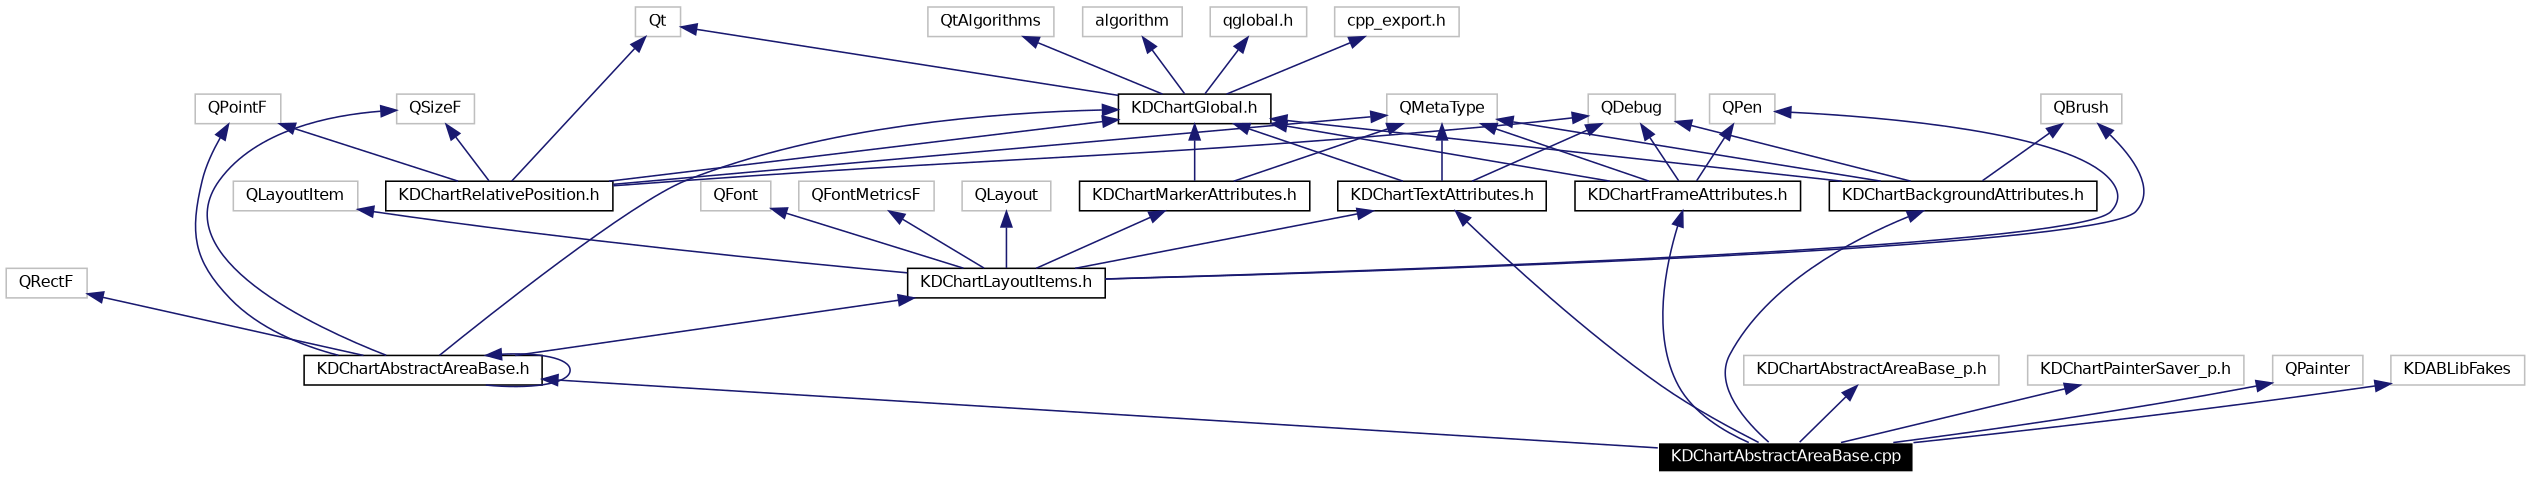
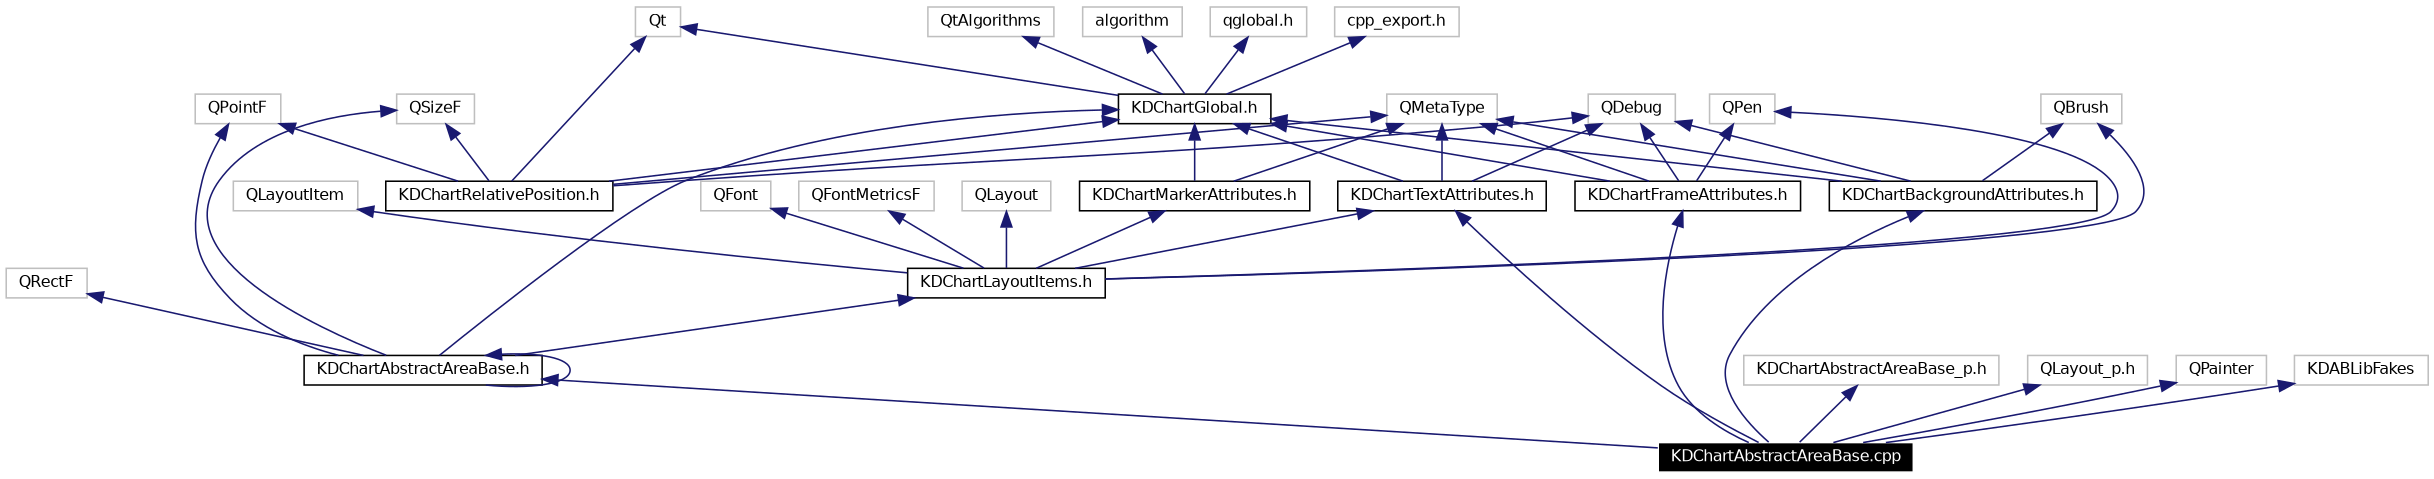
(2136, 370) -> (2088, 370)
